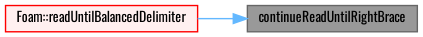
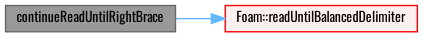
(215, 19) -> (193, 19)
